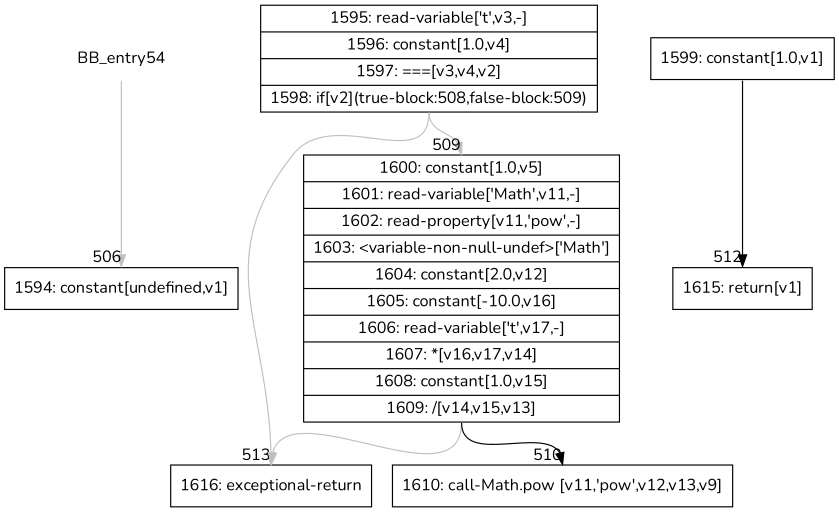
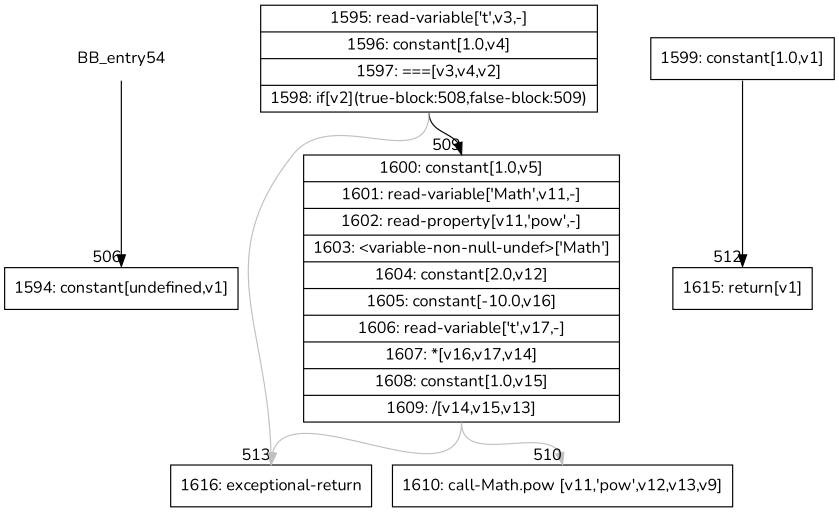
(440, 130) -> (440, 130)
(121, 168) -> (121, 168)
(506, 444) -> (506, 444)
